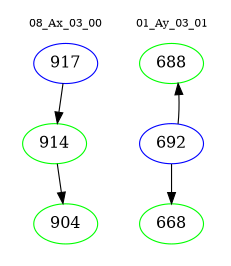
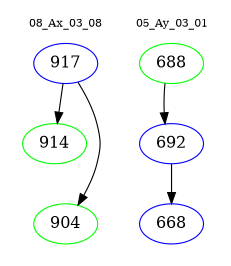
(66, 24) -> (66, 24)
(172, 24) -> (172, 24)
(179, 109) -> (164, 98)
(59, 178) -> (100, 138)
(172, 224) -> (172, 224)
